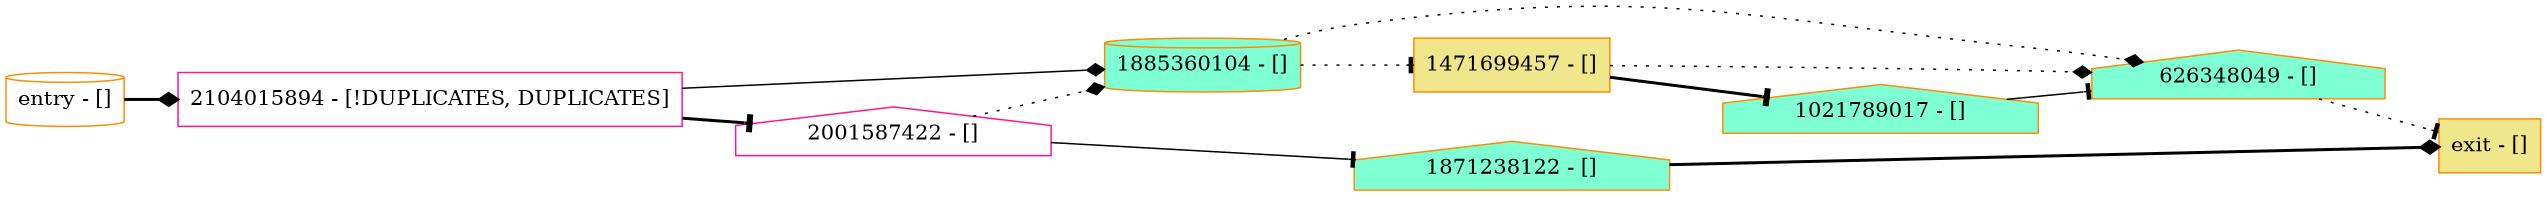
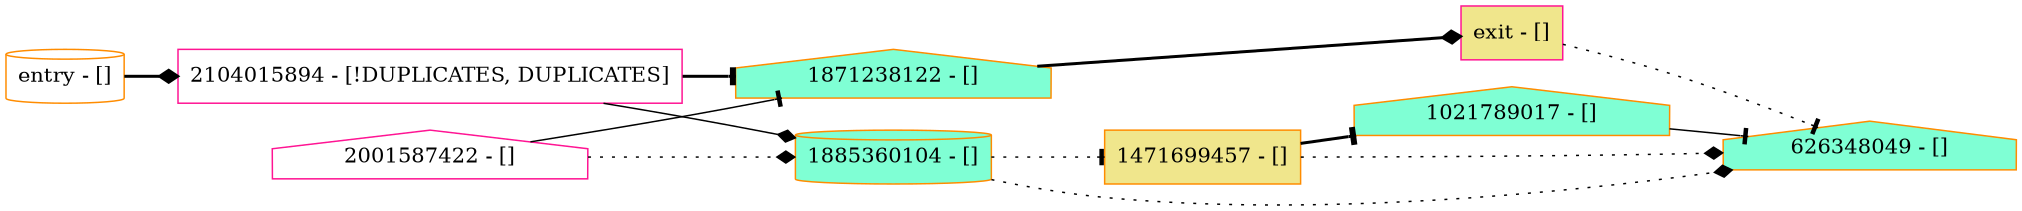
(2375, 114) -> (1688, 80)
(714, 121) -> (705, 76)
(2490, 146) -> (1512, 33)
